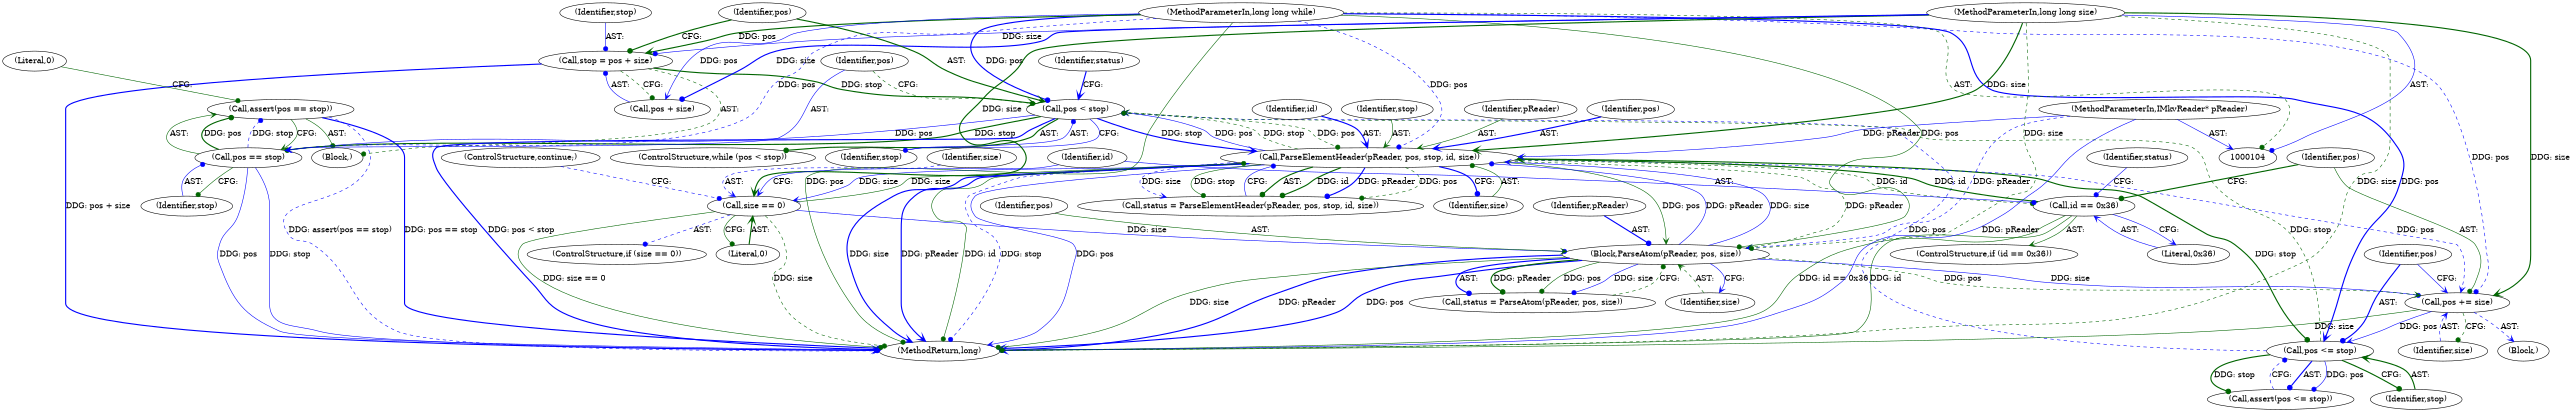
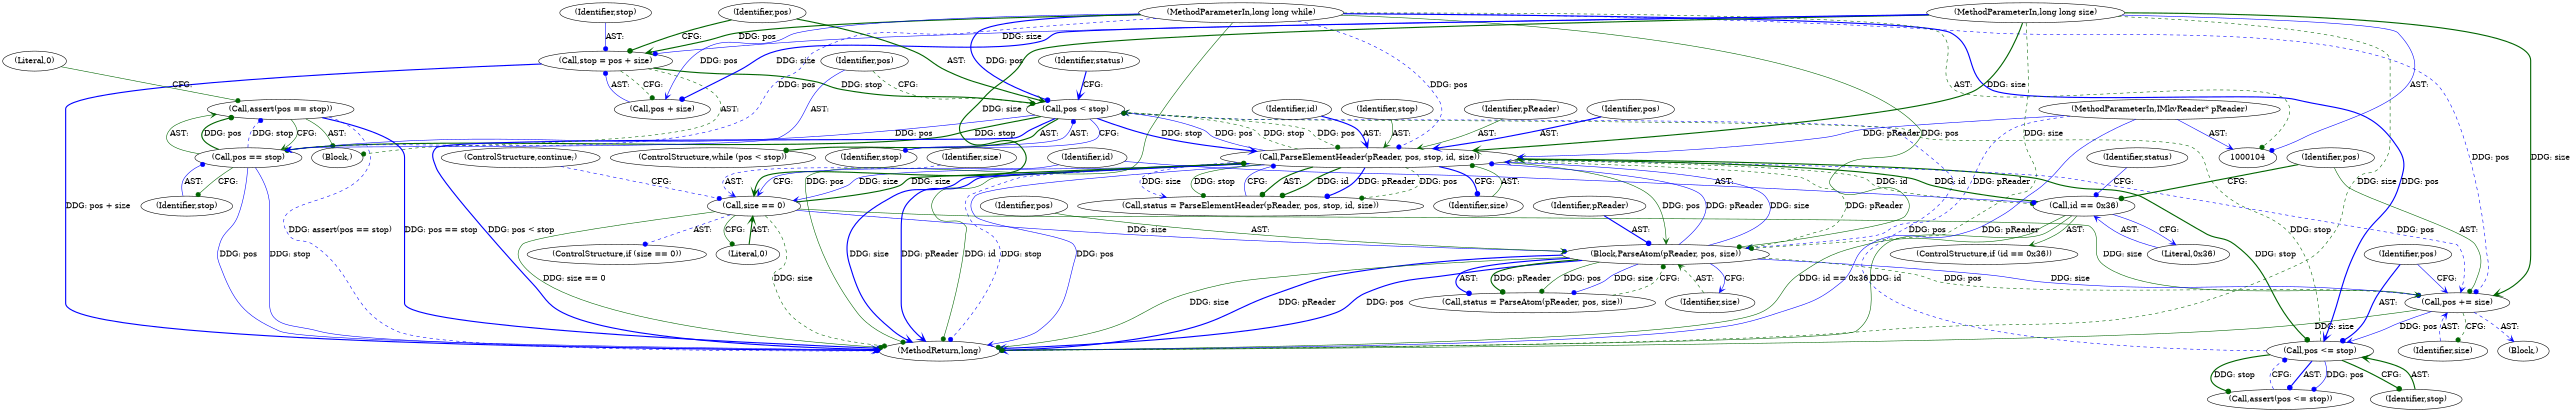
(906, 181) -> (906, 181)
none -> (1624, 218)
